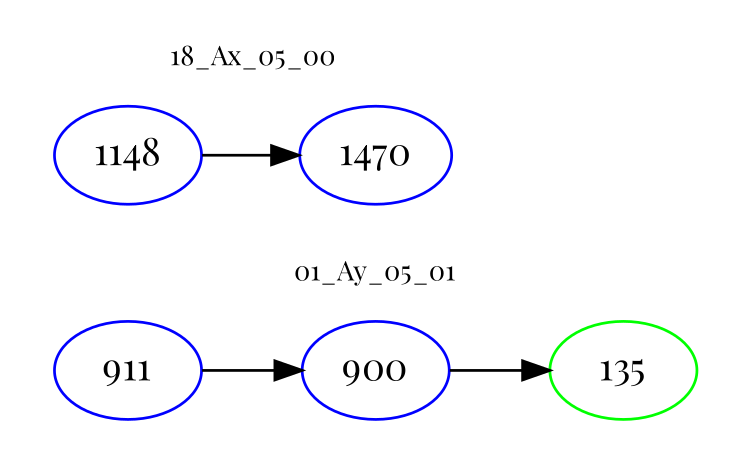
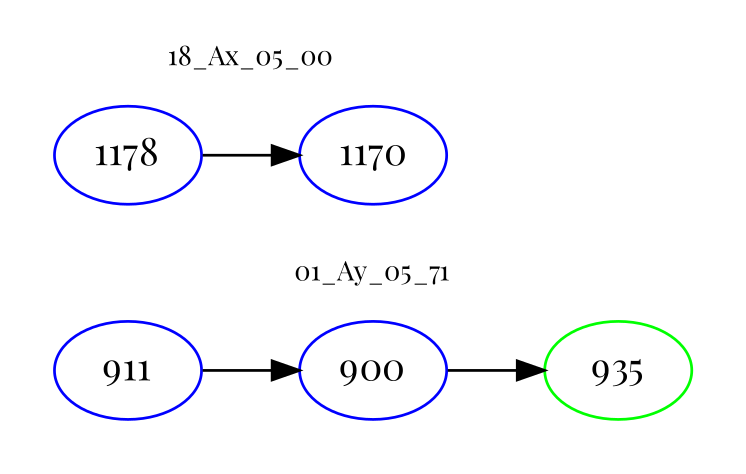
(128, 155) -> (128, 155)
(376, 155) -> (373, 155)
(376, 274) -> (373, 274)
(623, 370) -> (618, 370)
